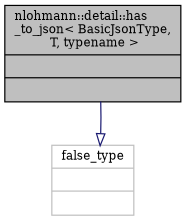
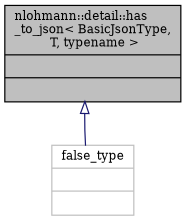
(101, 117) -> (85, 130)
